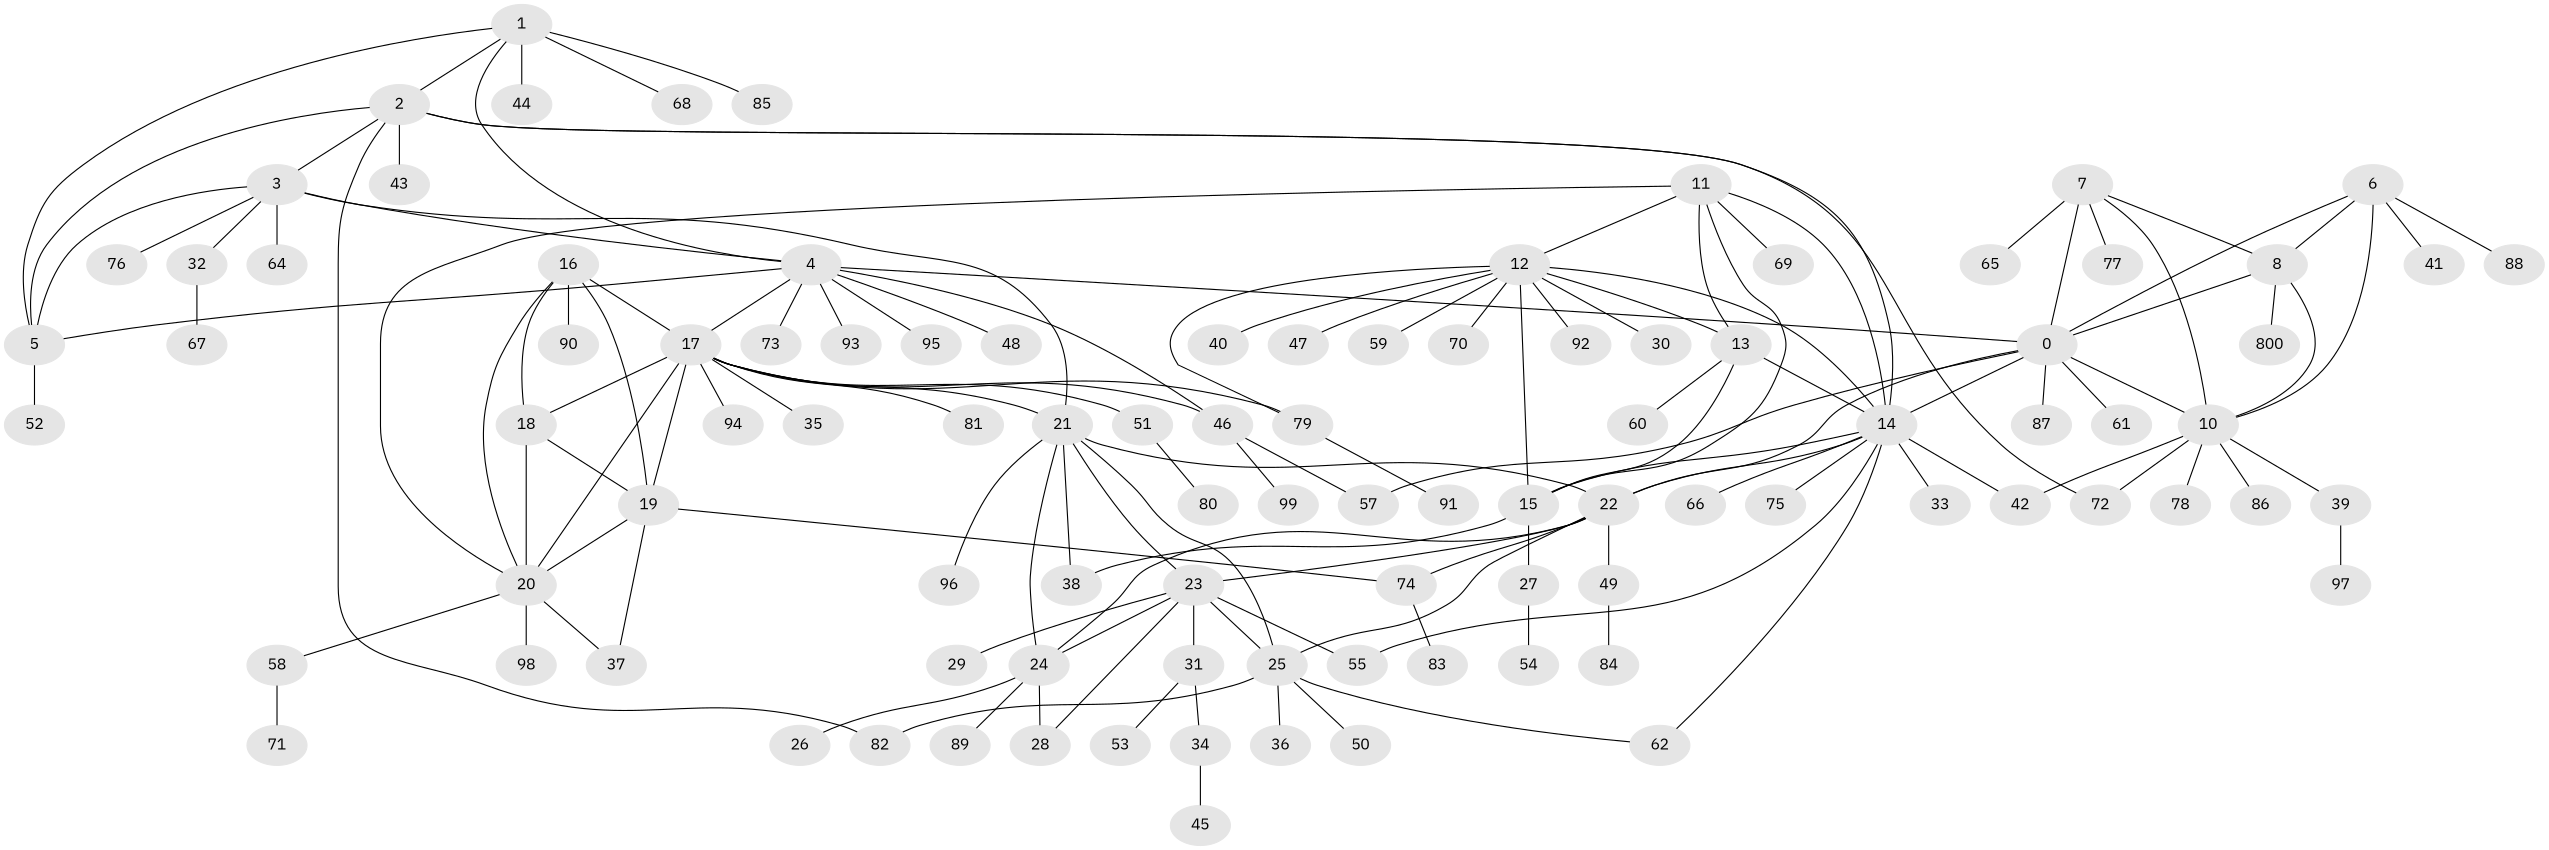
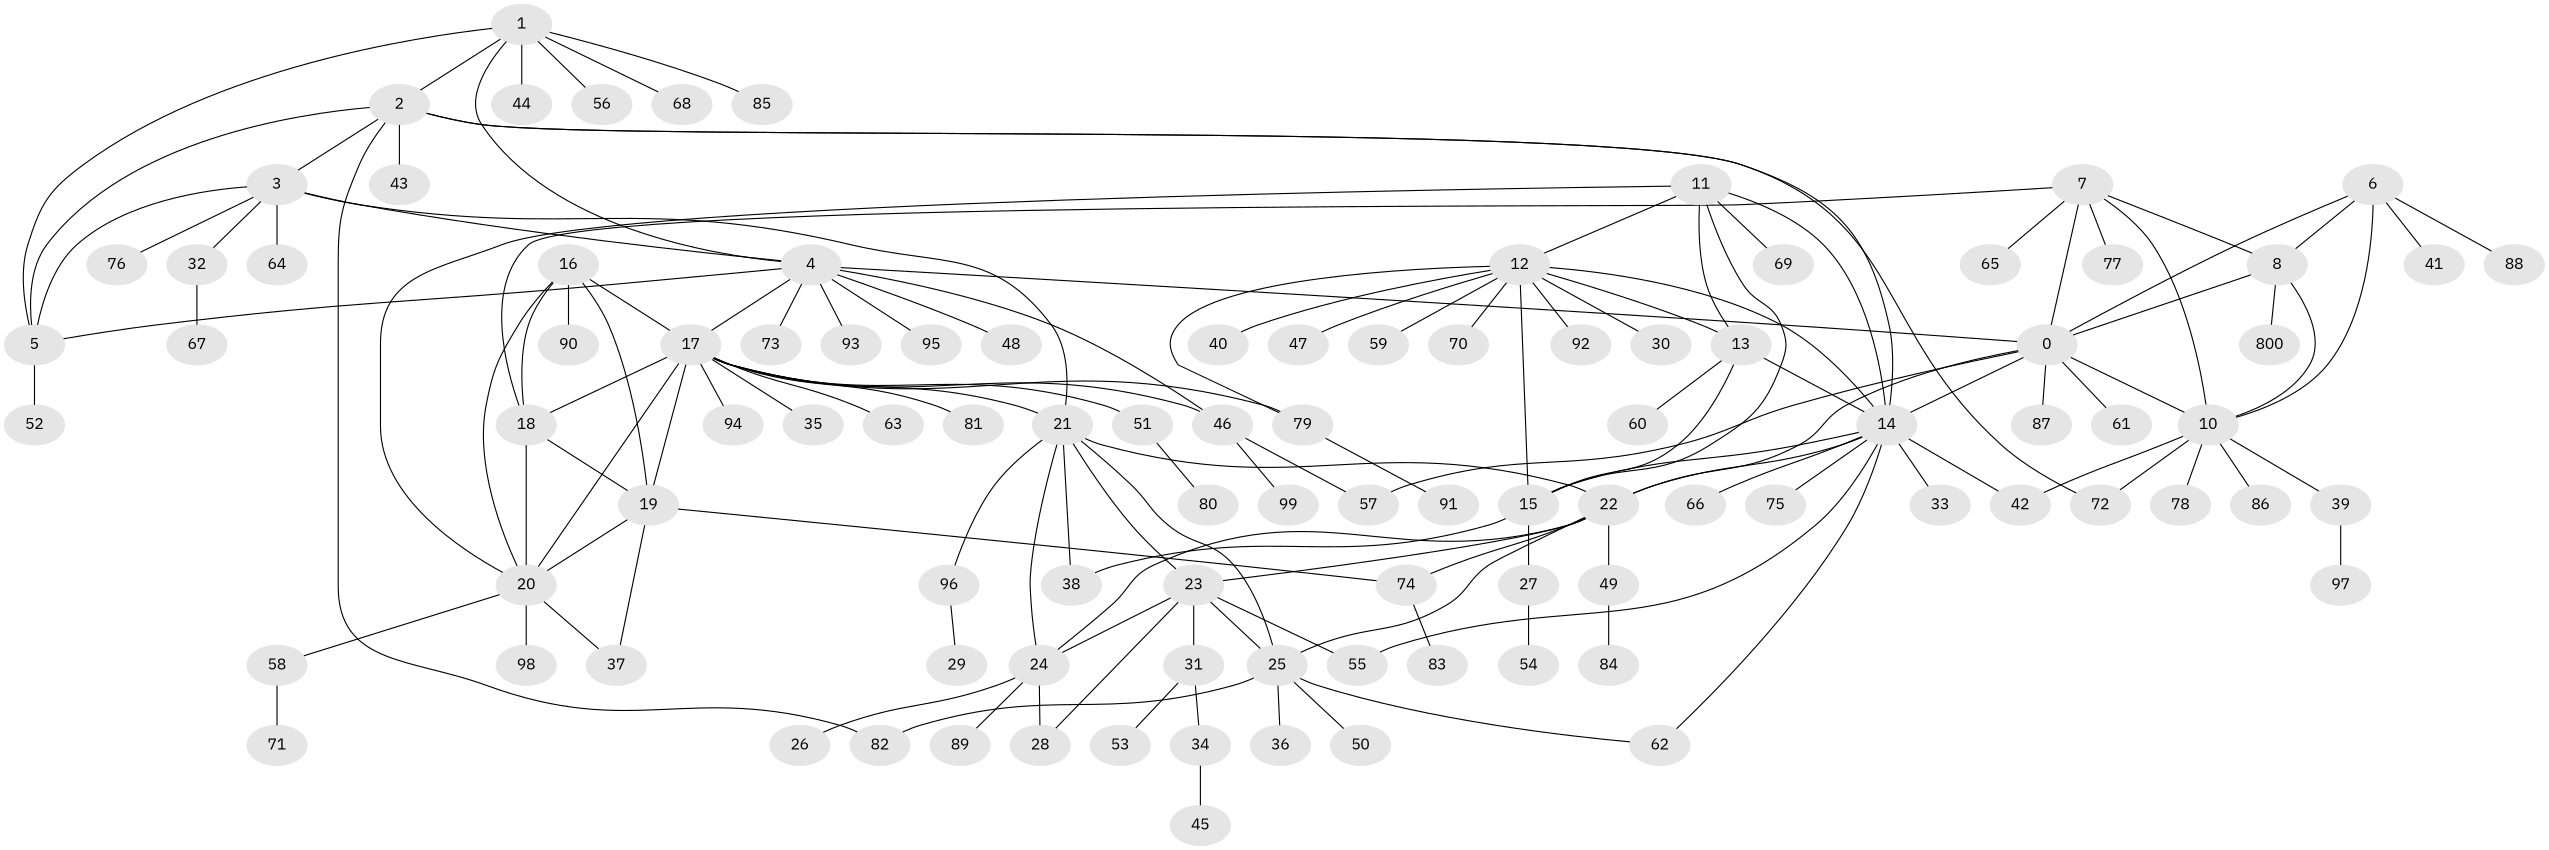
none -> (602, 105)
none -> (1205, 208)
none -> (893, 425)
(1073, 620) -> (953, 625)
